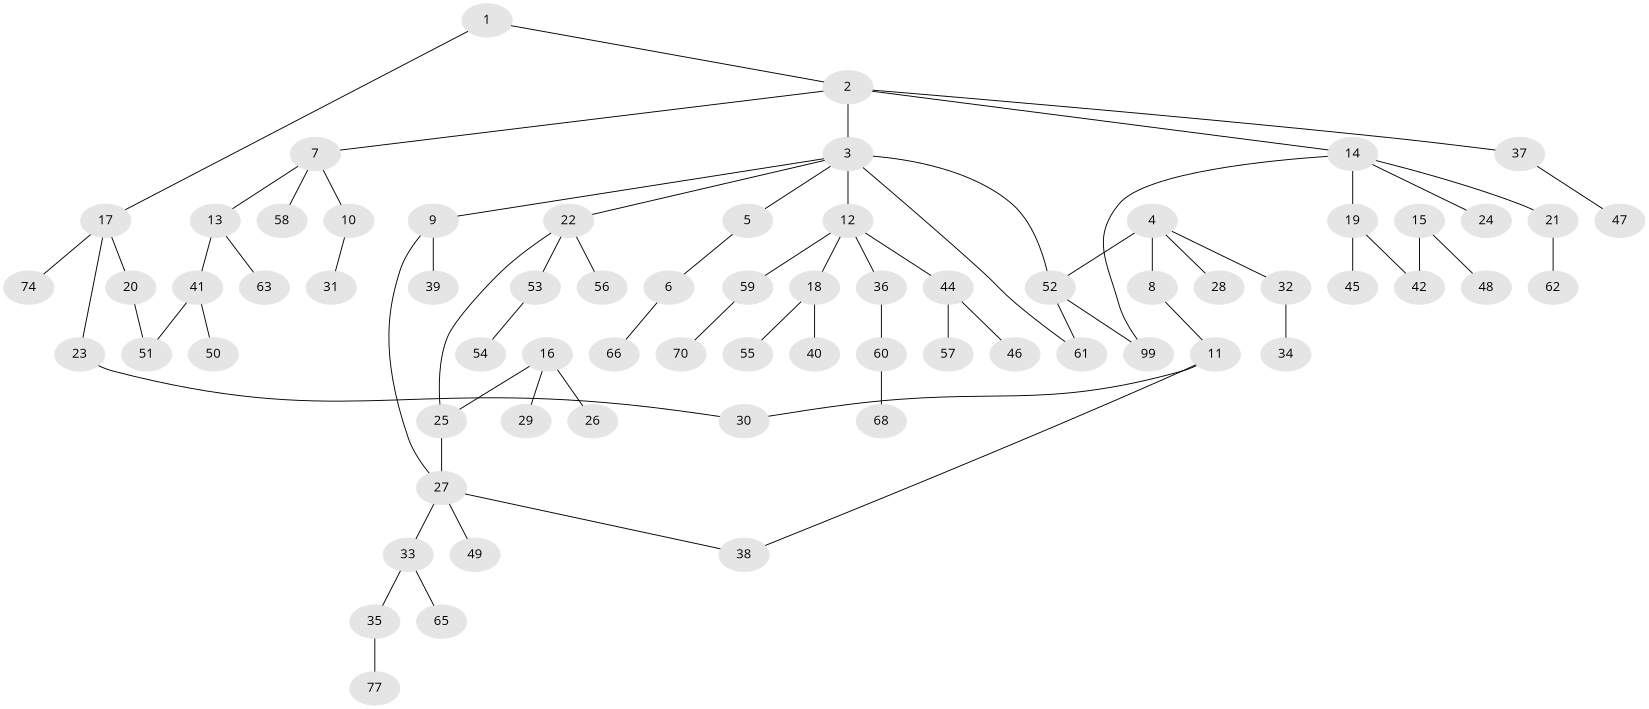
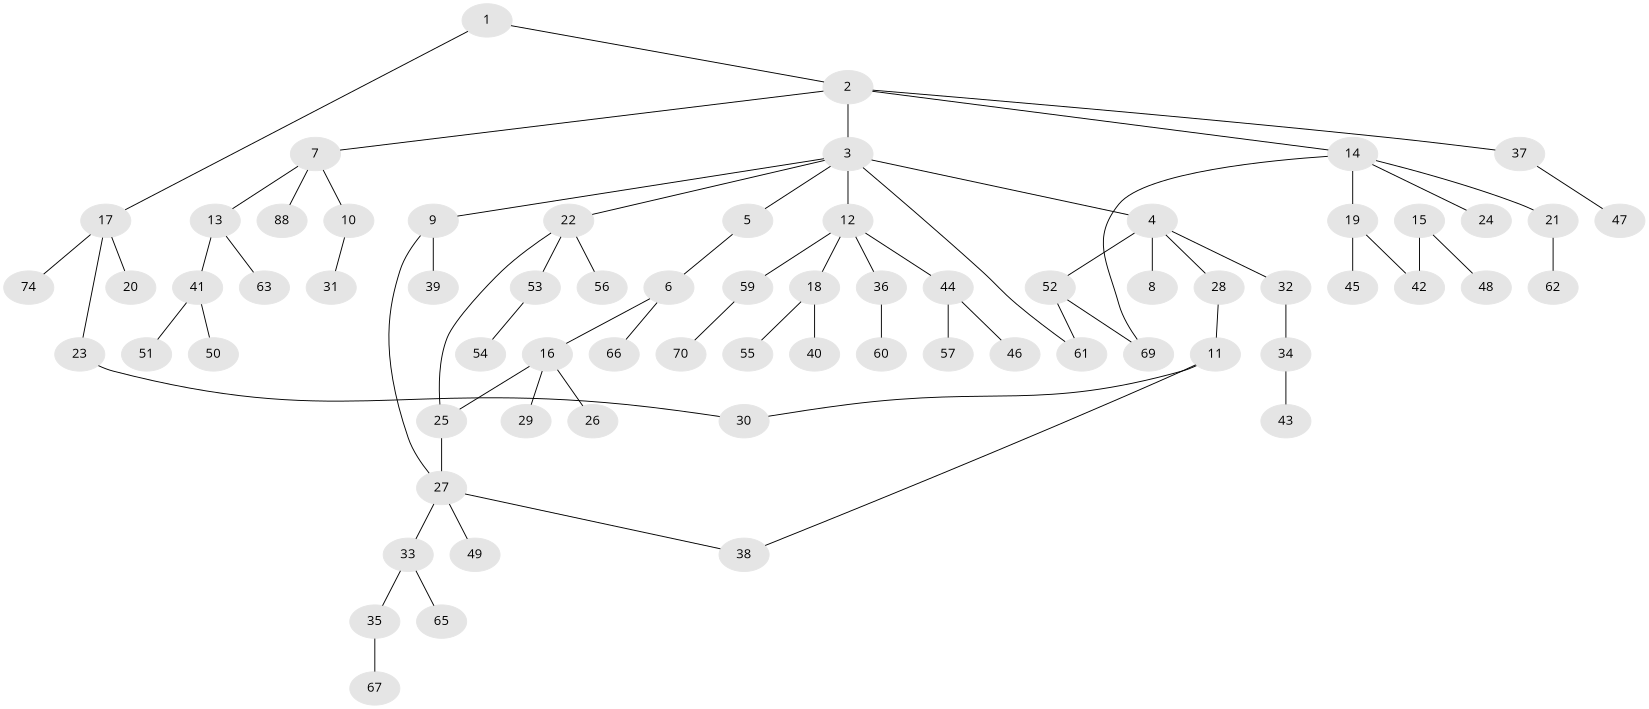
(982, 184) -> (1000, 187)
(282, 221) -> (282, 221)
(139, 321) -> none
none -> (608, 321)
(1184, 321) -> (1217, 321)
(1149, 354) -> (1149, 354)
(881, 421) -> none
none -> (1286, 421)
(375, 688) -> (375, 688)
